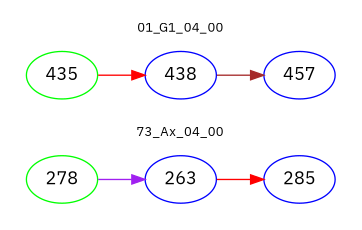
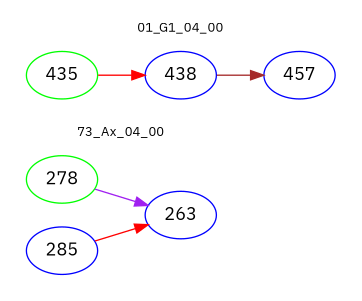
(234, 179) -> (115, 235)
